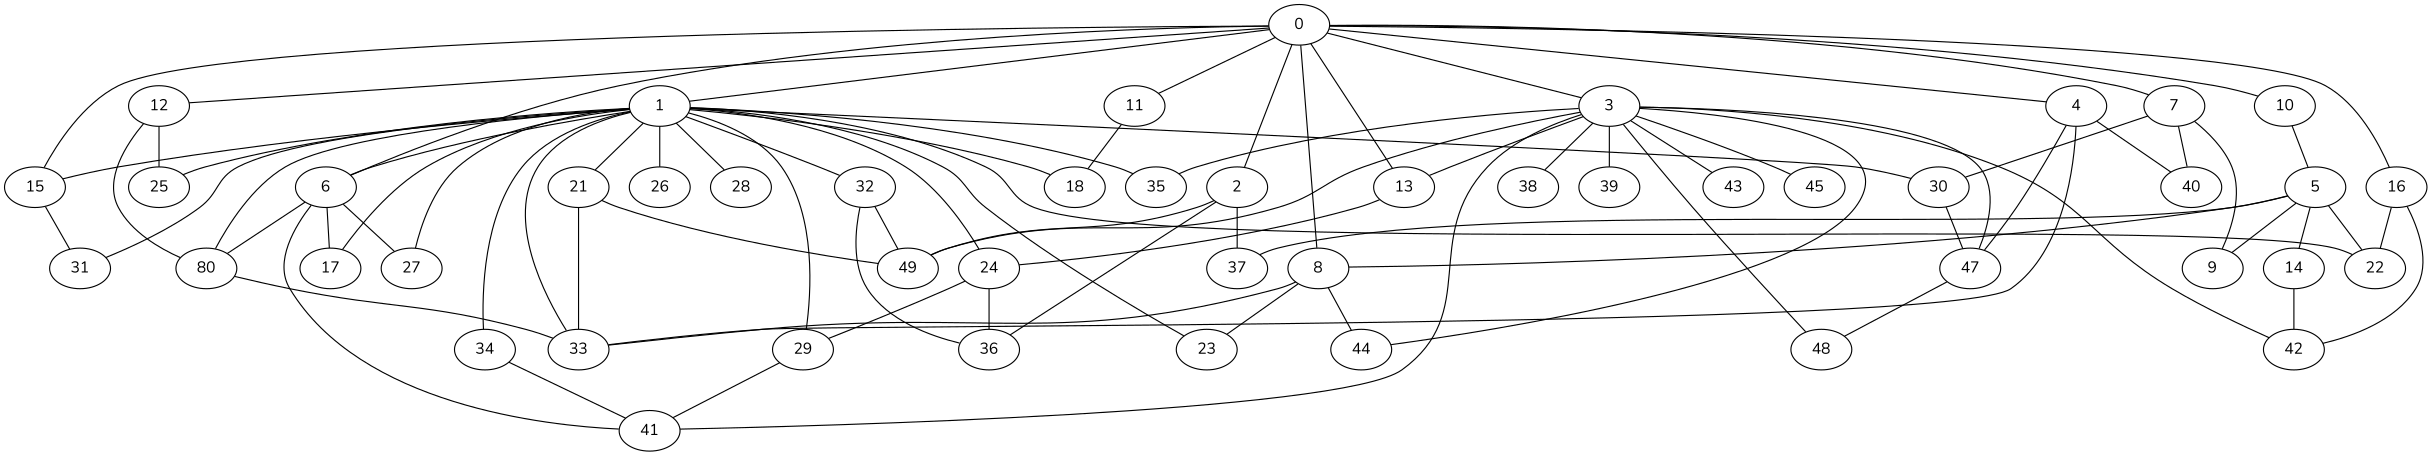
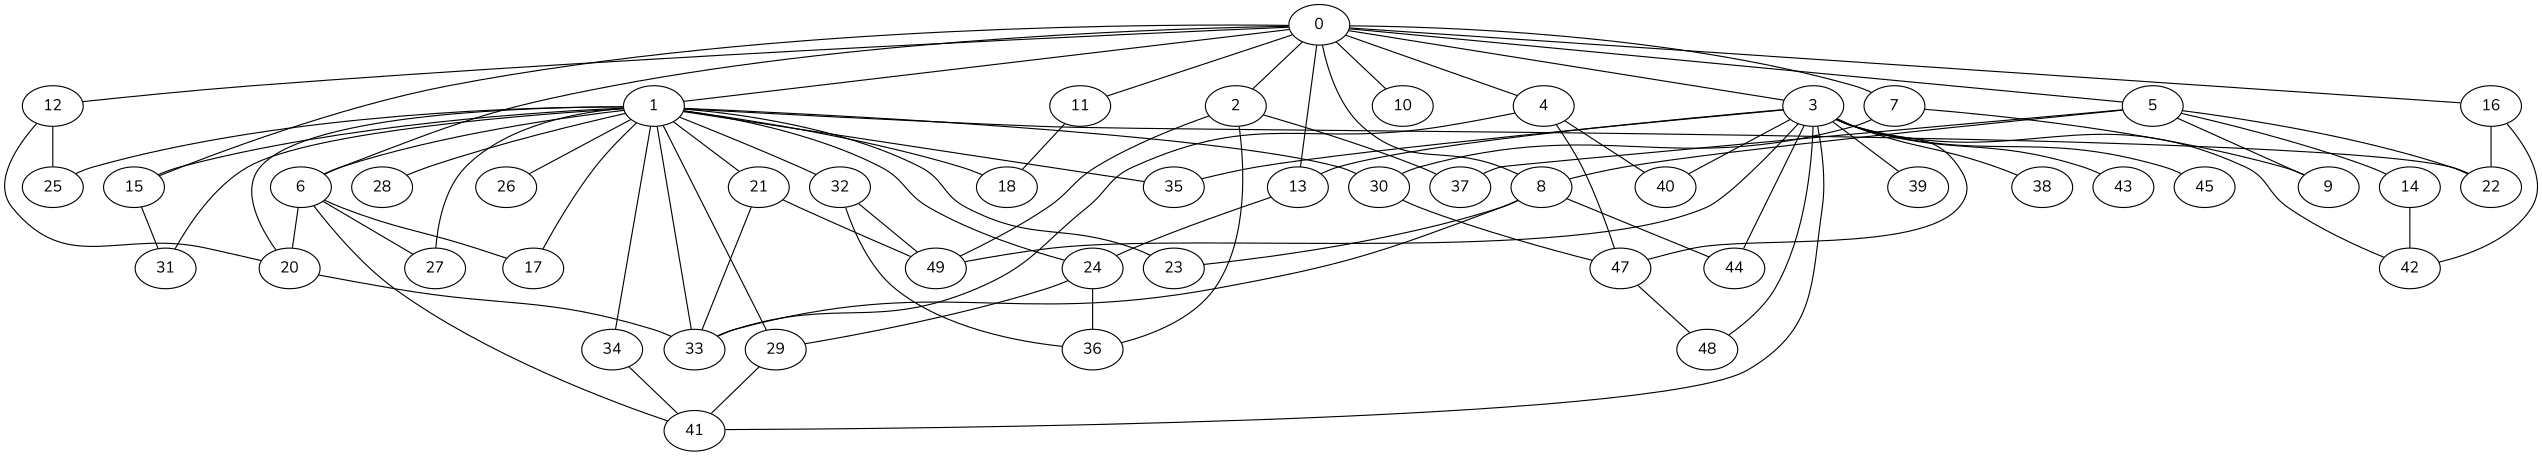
(2183, 146) -> (1739, 147)
(2300, 146) -> (1717, 64)
(206, 268) -> (290, 268)
